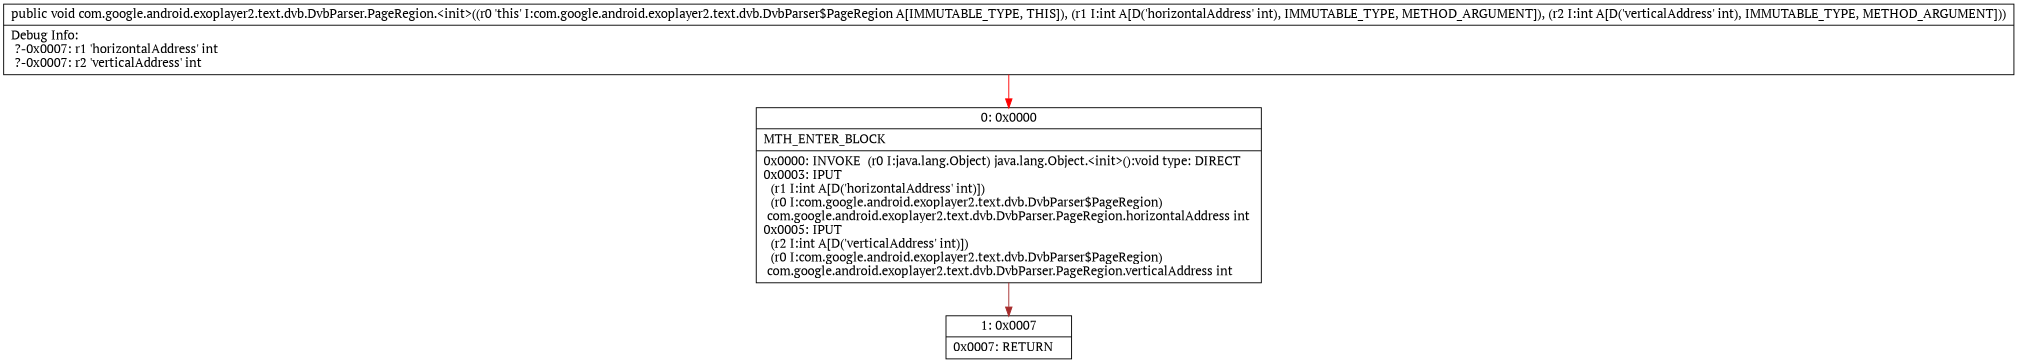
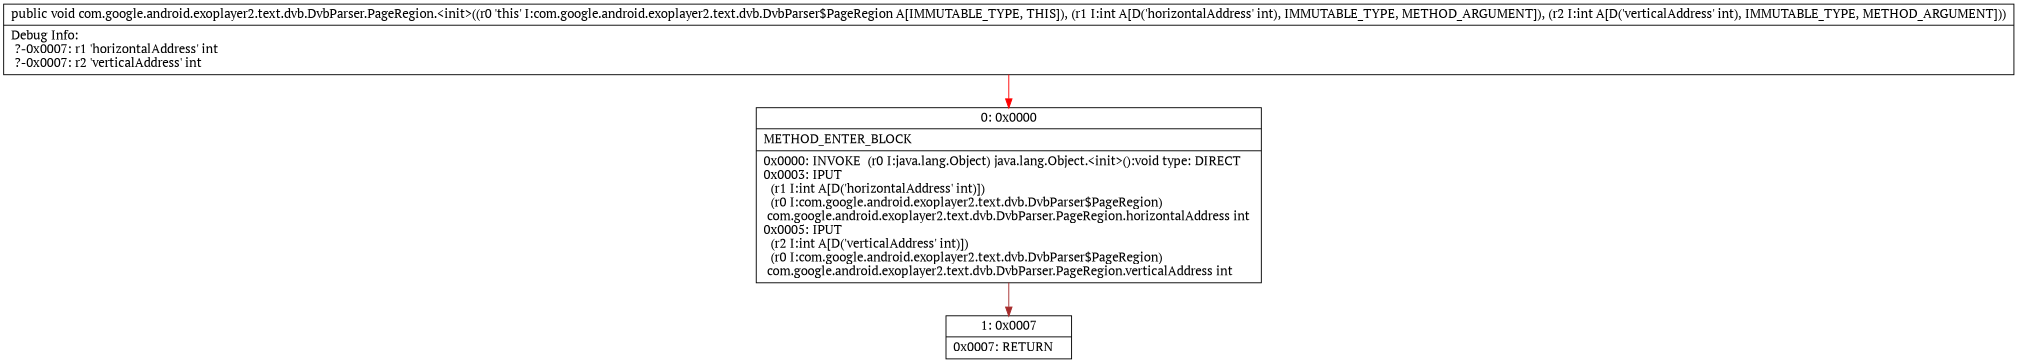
(825, 139) -> (838, 139)
